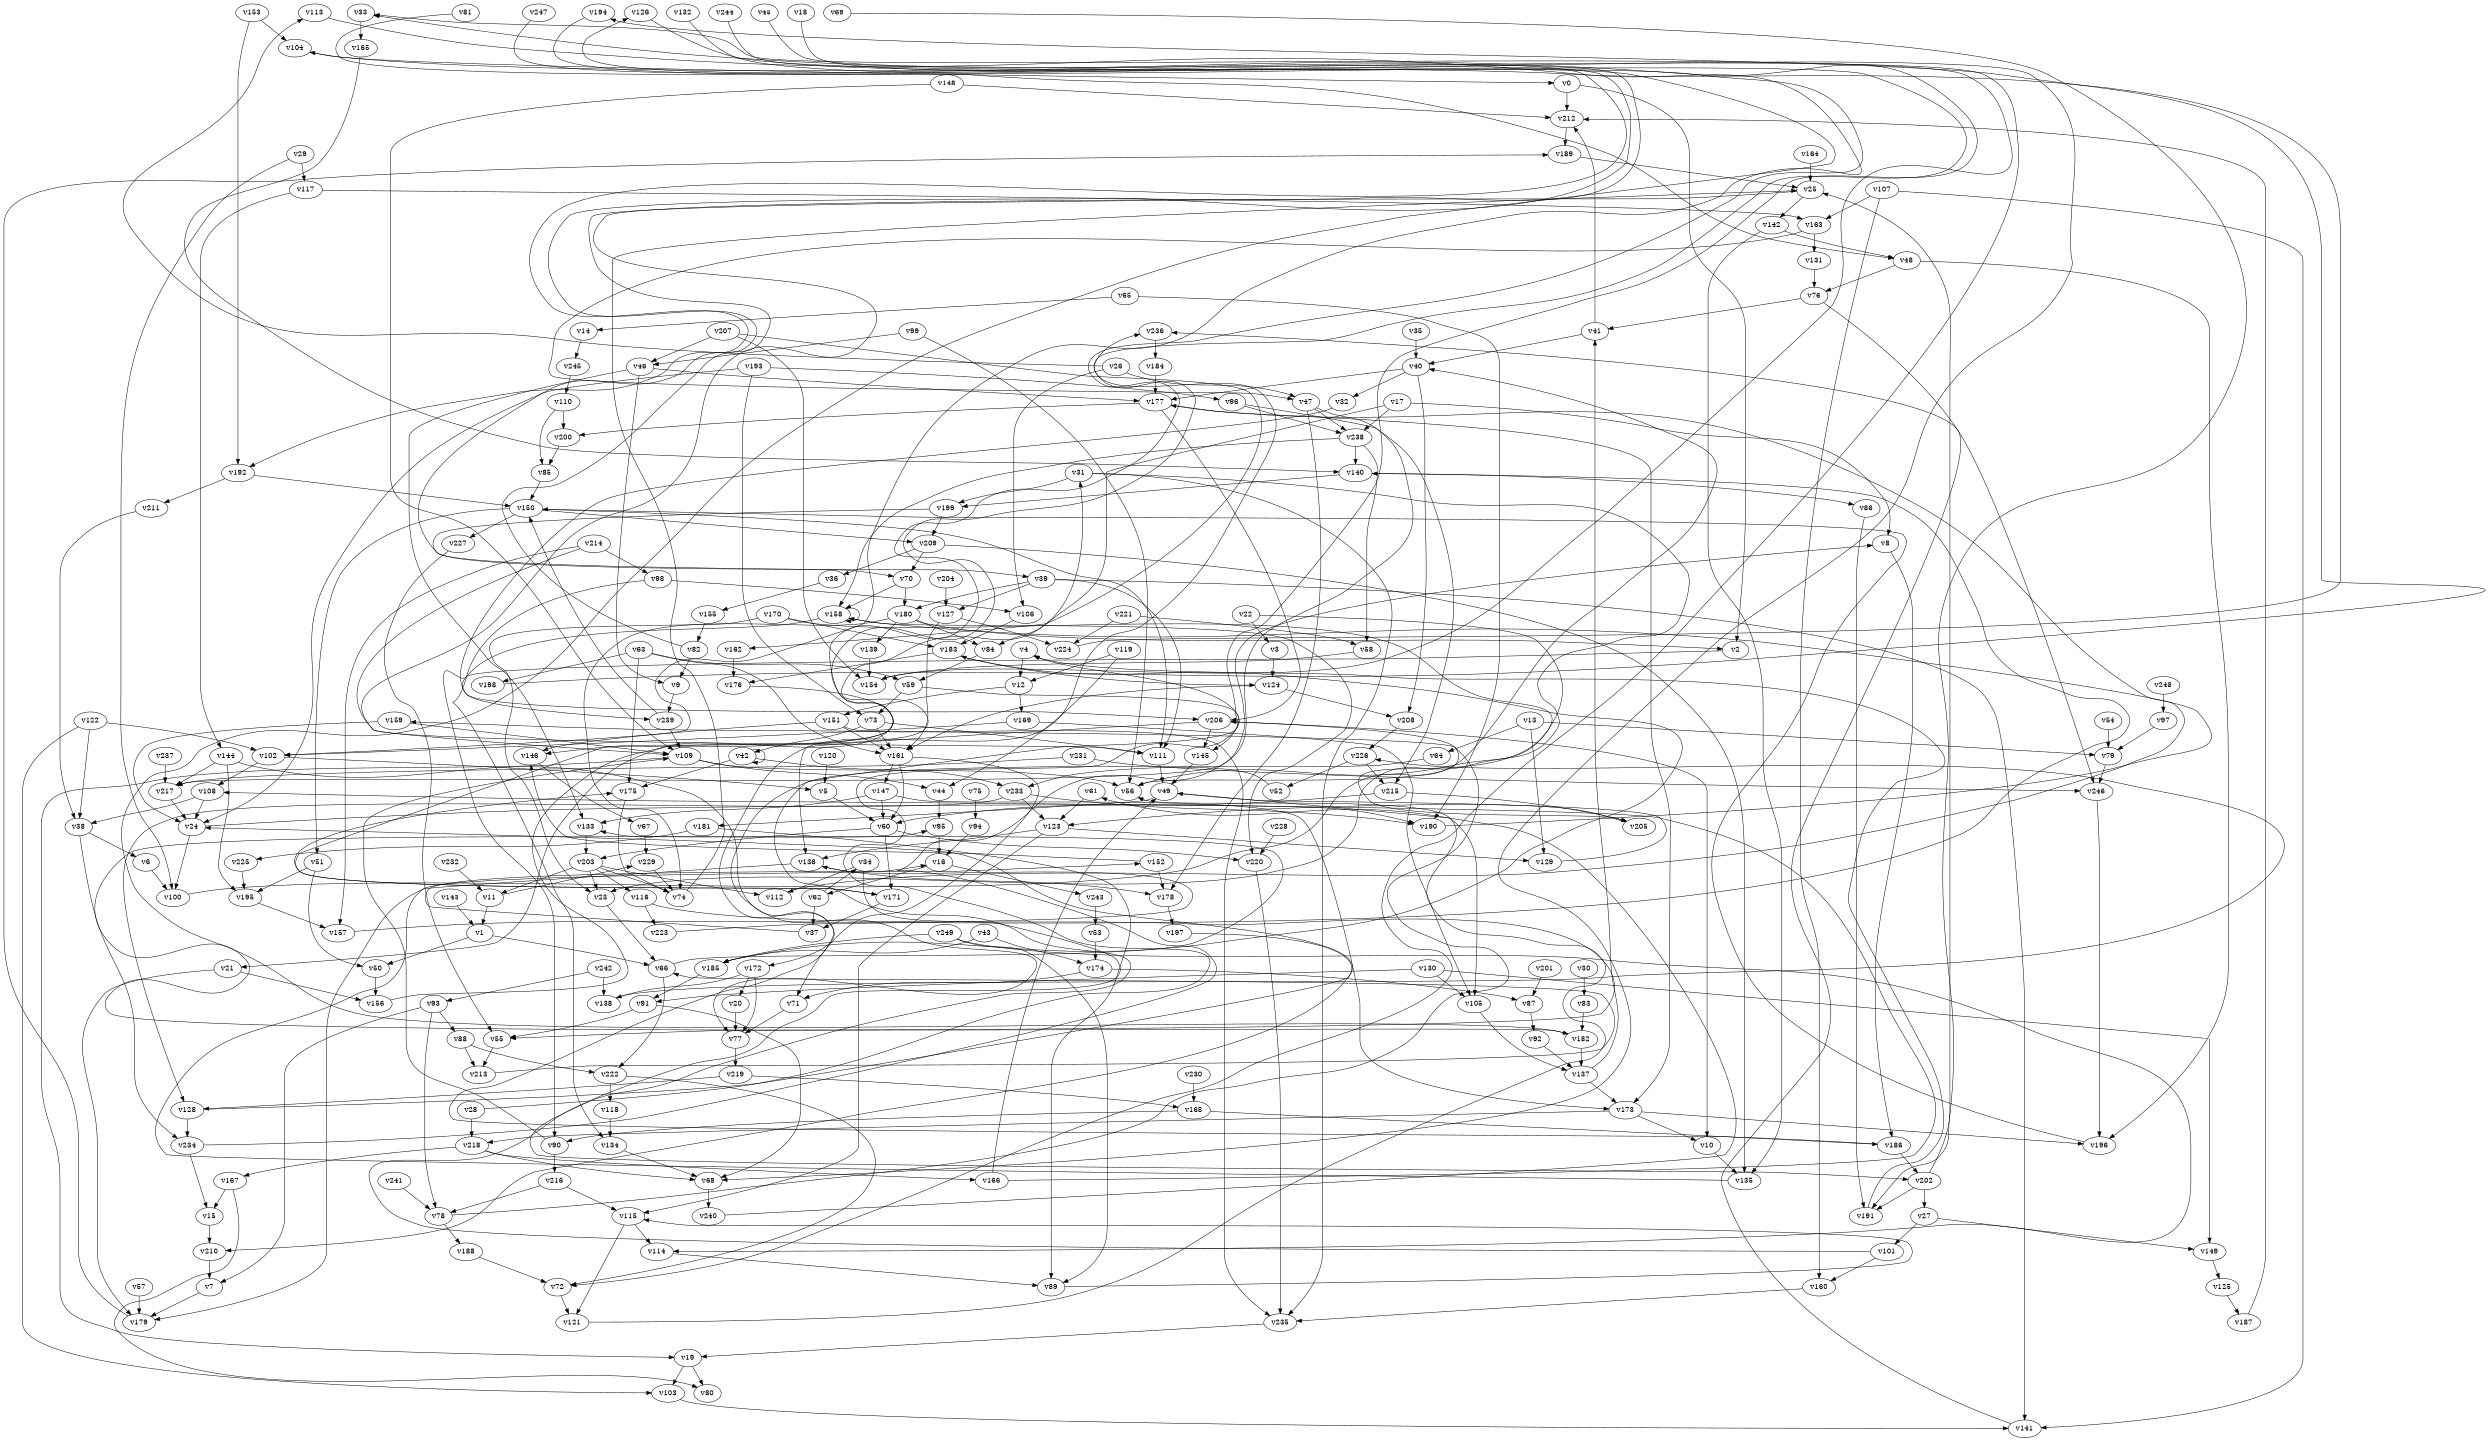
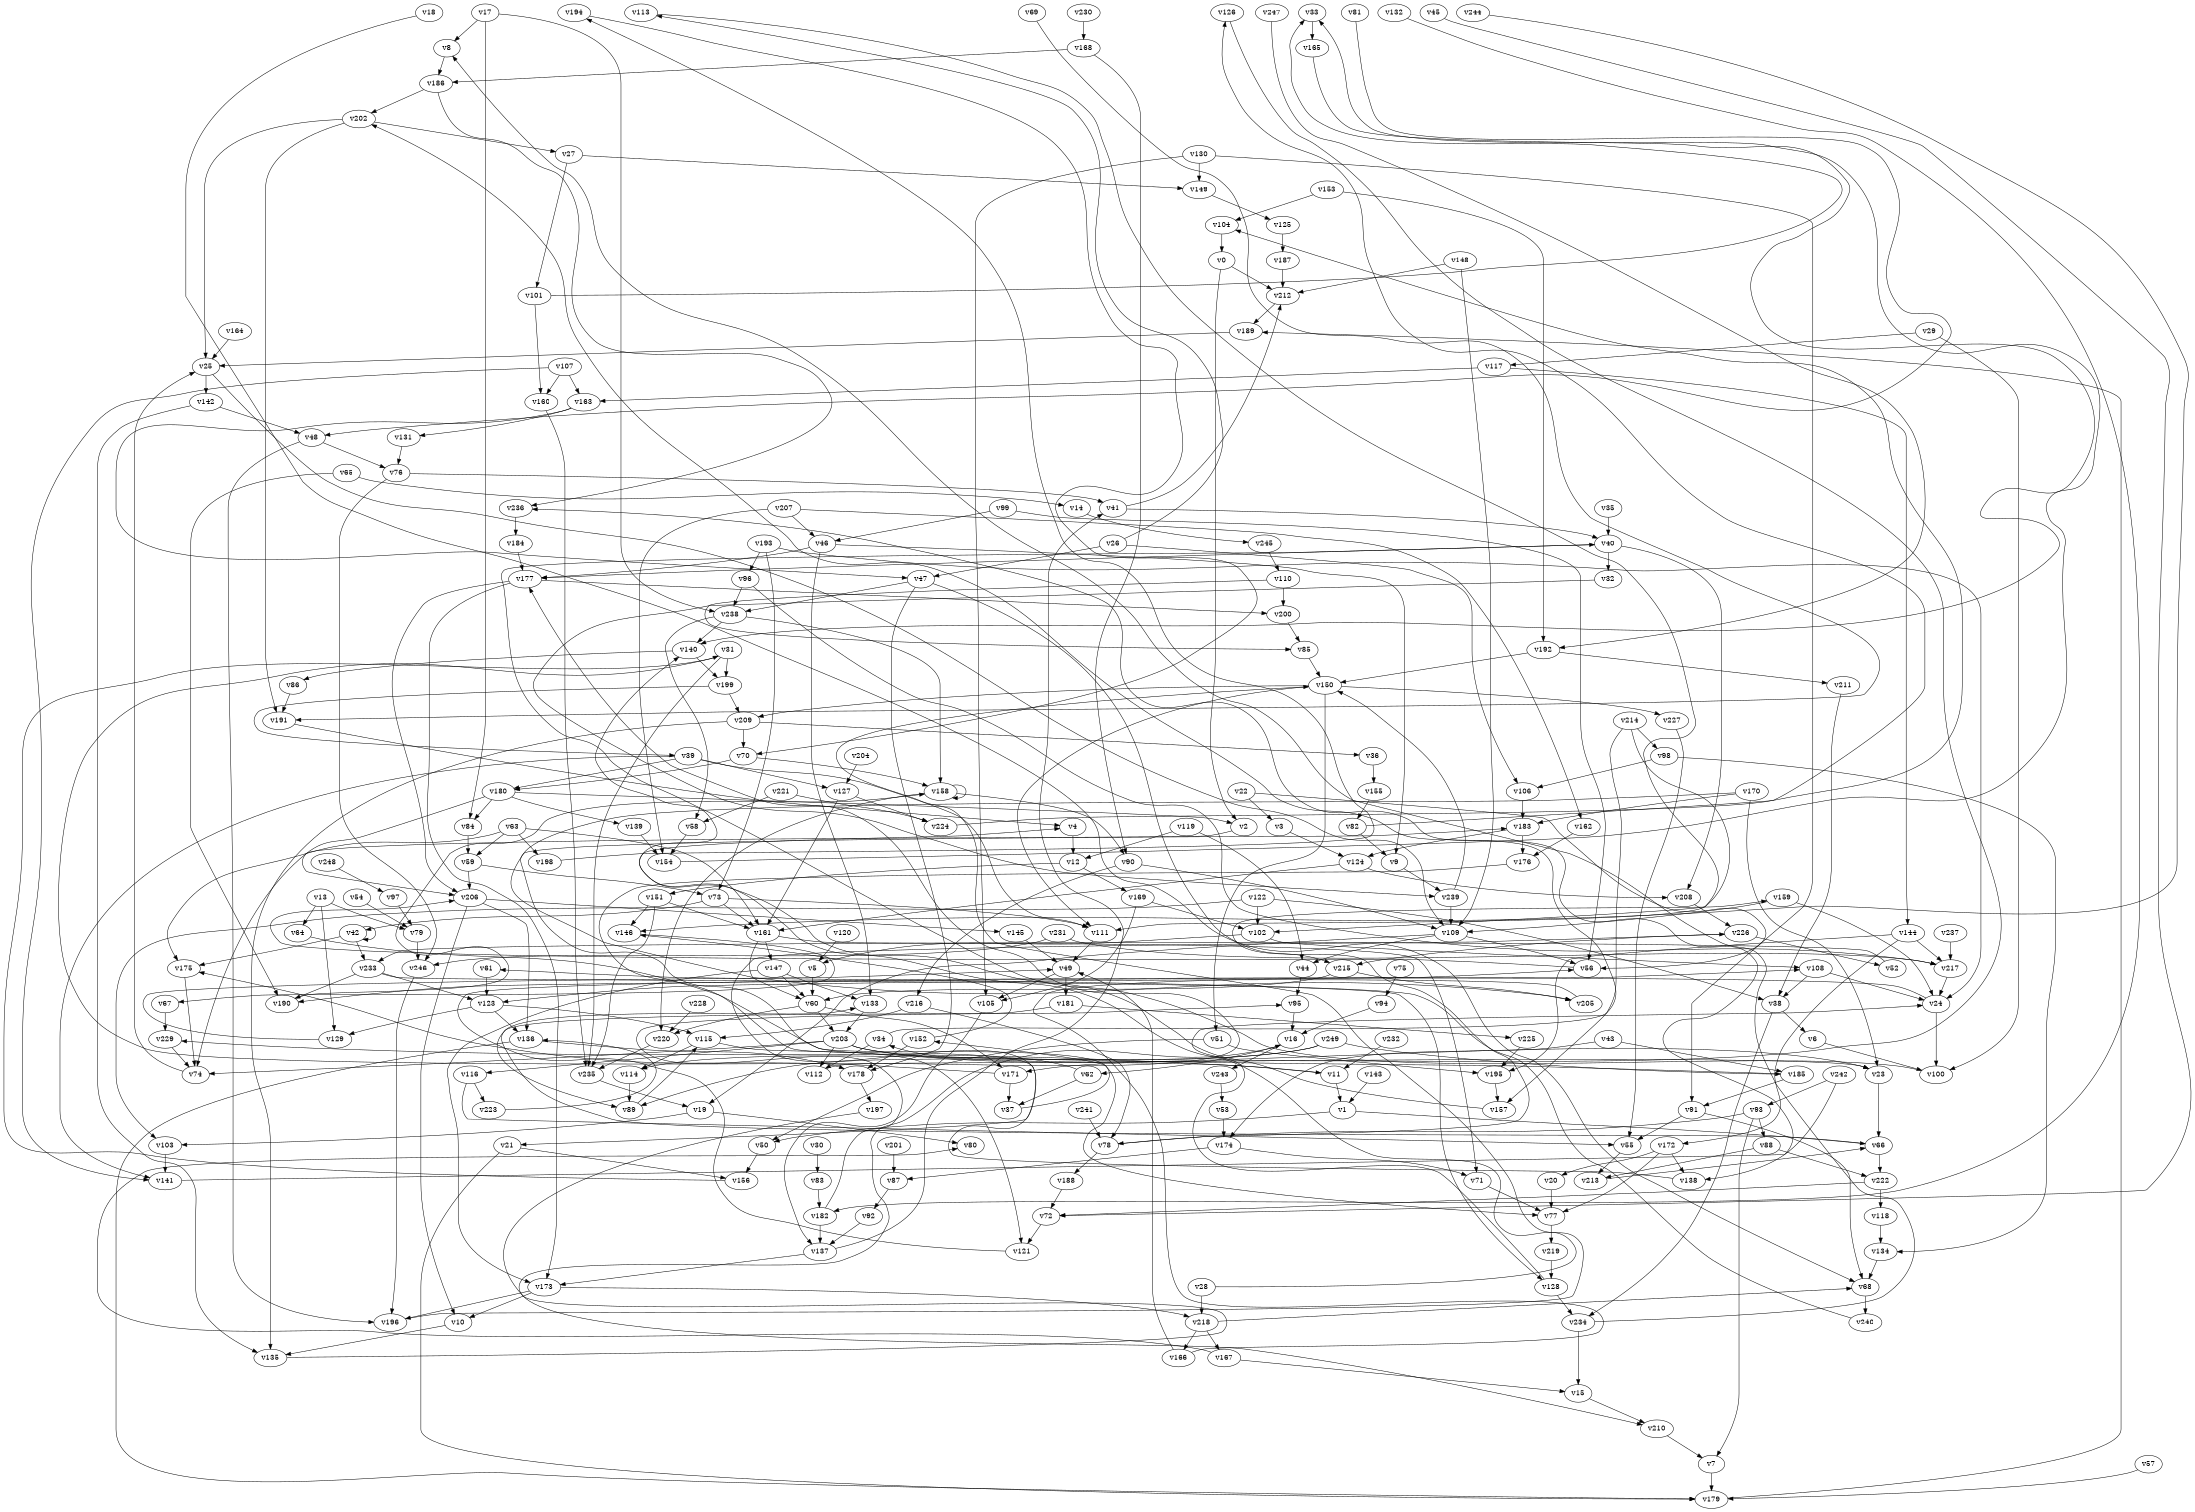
(1111, 696) -> (469, 878)
(963, 1087) -> none
